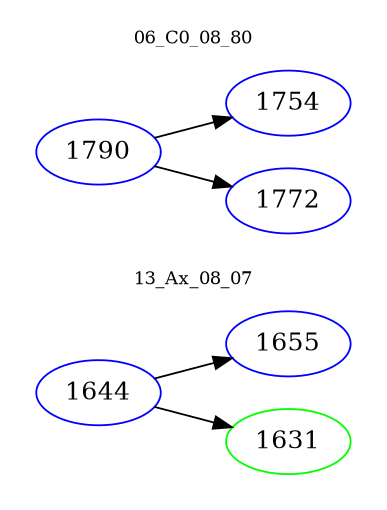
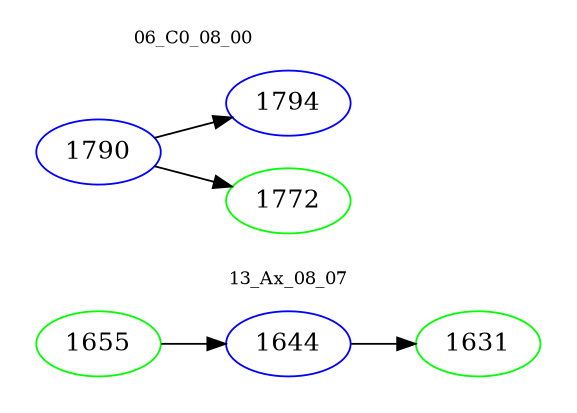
(193, 39) -> (193, 39)
(288, 103) -> (288, 103)
(288, 201) -> (288, 201)
(288, 344) -> (99, 344)
(184, 371) -> (184, 344)
